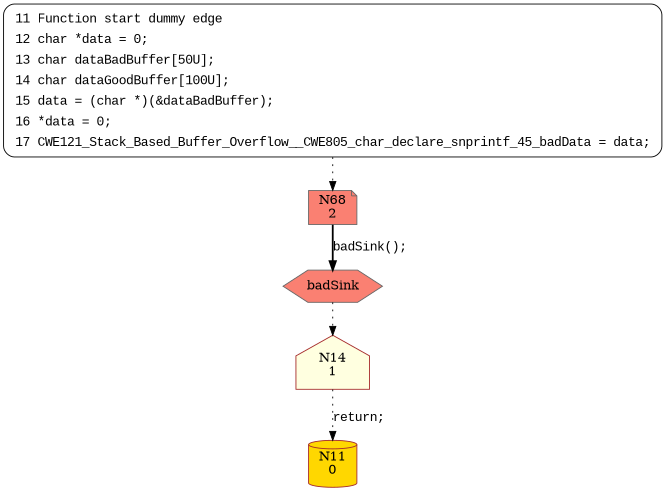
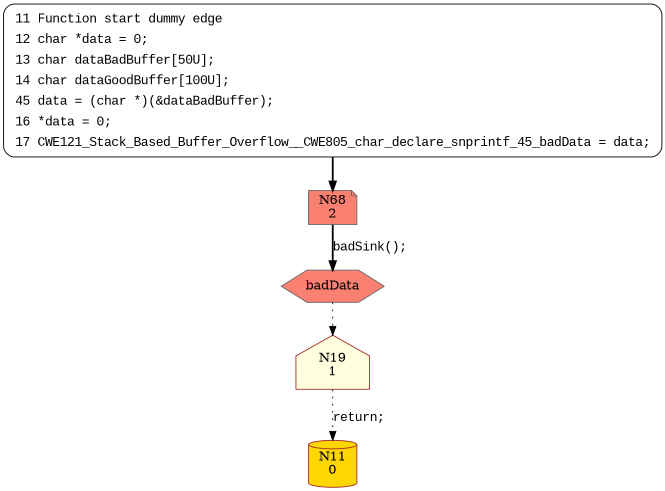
(23, 101) -> (23, 101)
(333, 169) -> (333, 169)
(333, 286) -> (333, 286)
(333, 365) -> (333, 365)
